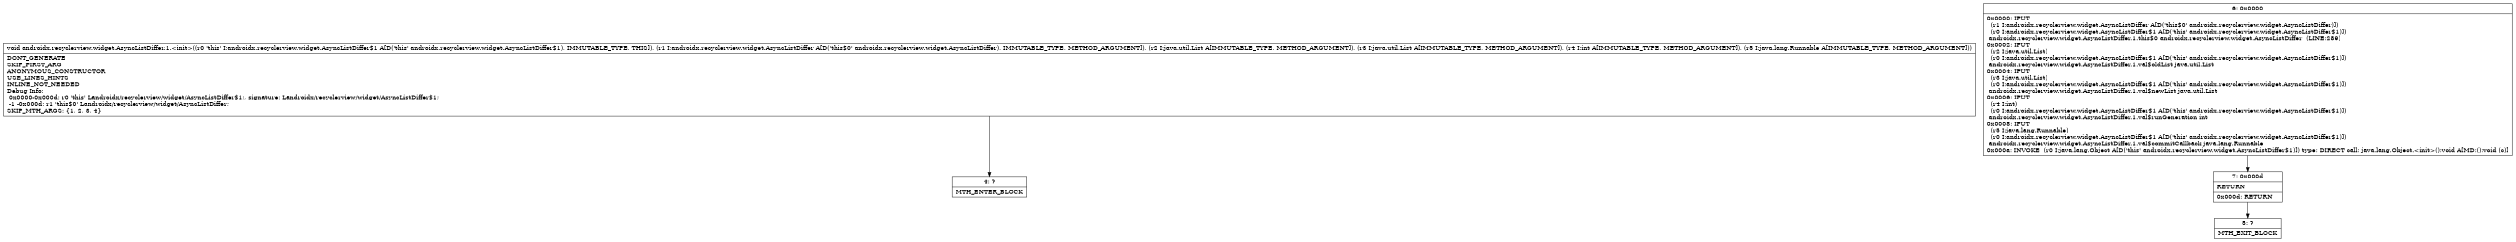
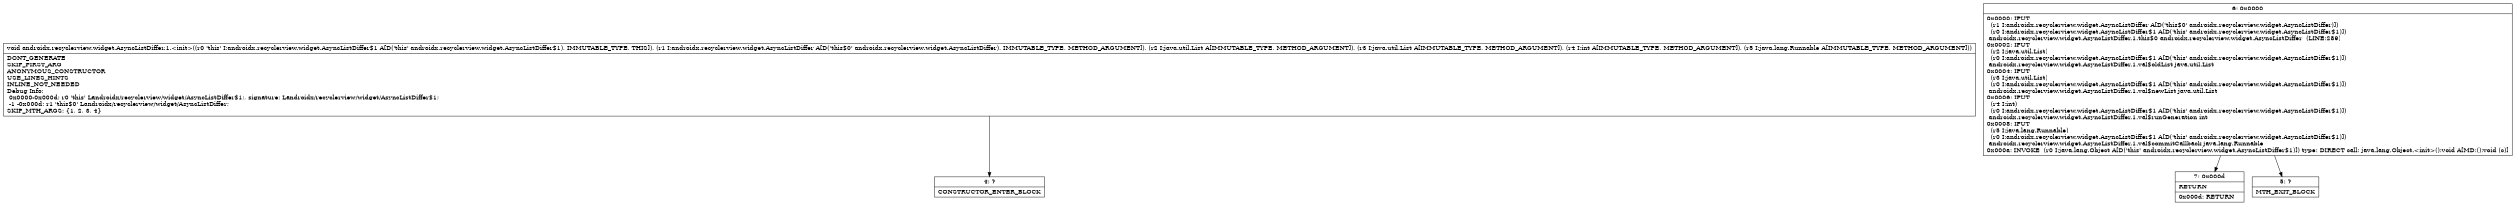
(989, 192) -> (989, 192)
(2248, 208) -> (2278, 164)
